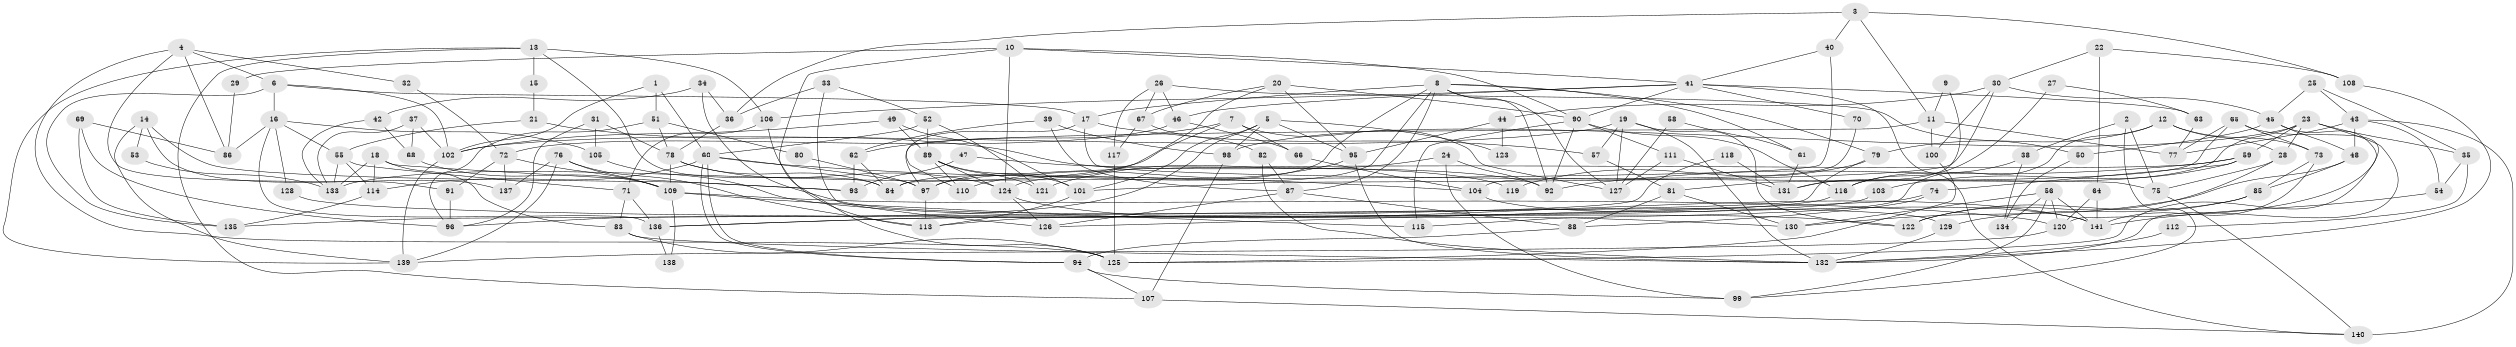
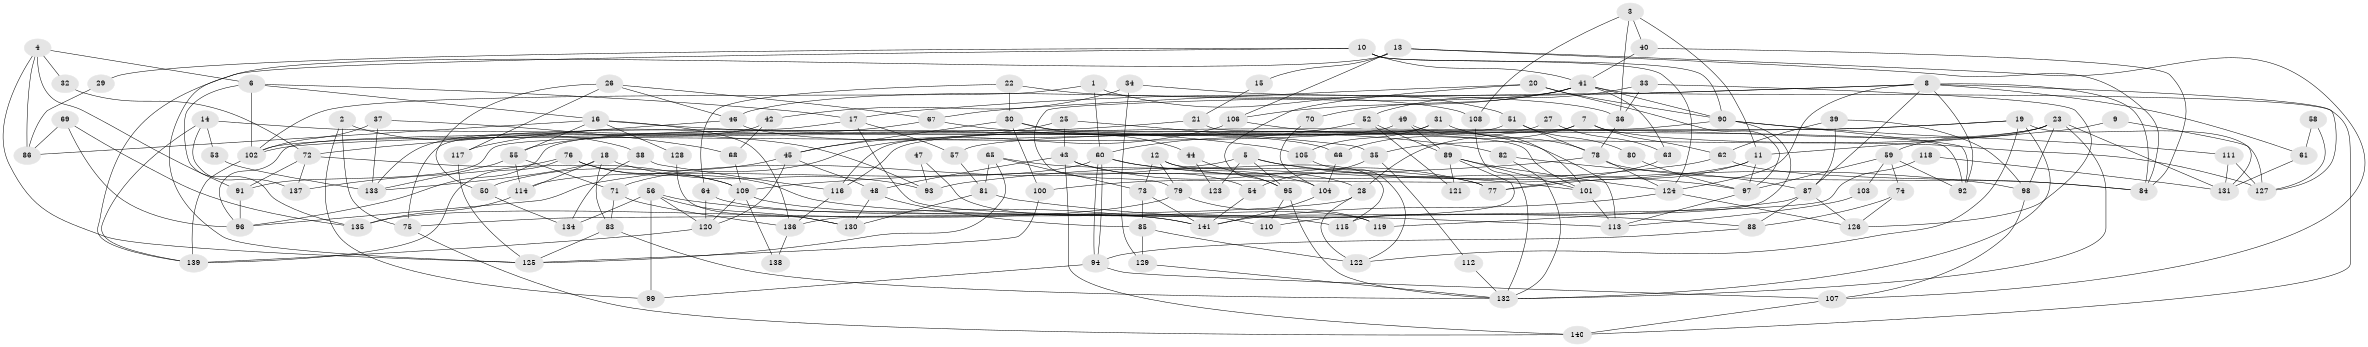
(1446, 156) -> none
(787, 178) -> (909, 134)
none -> (1546, 219)
